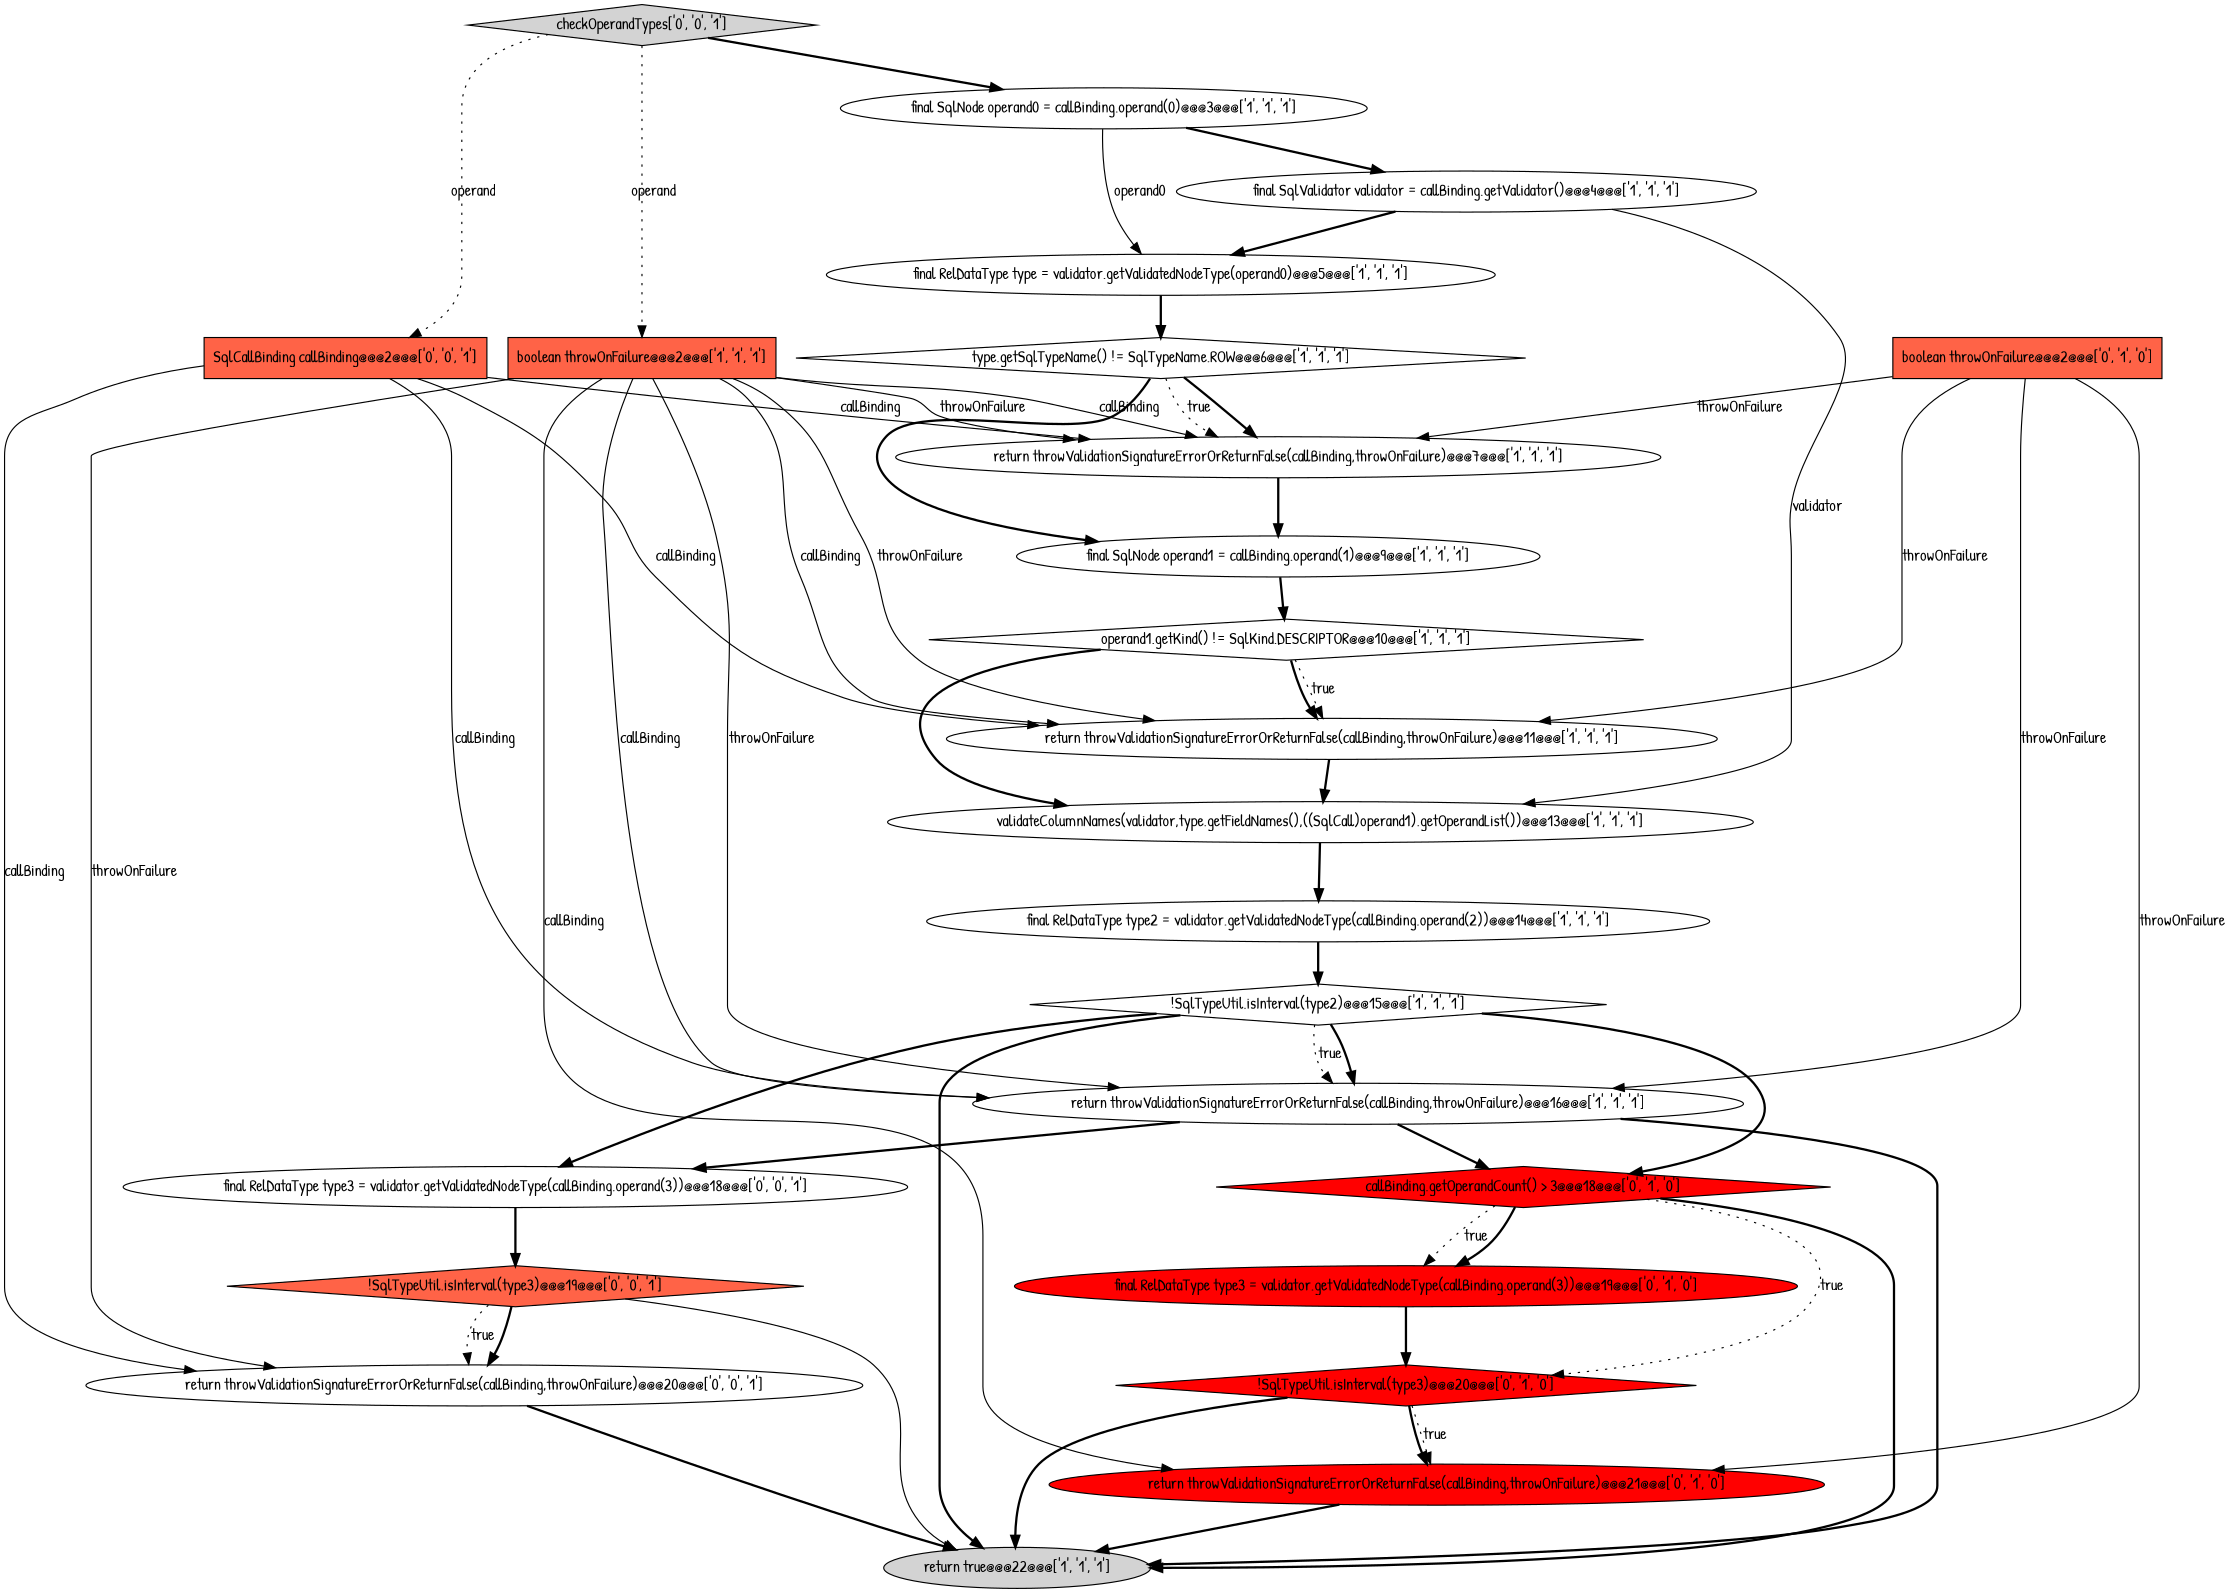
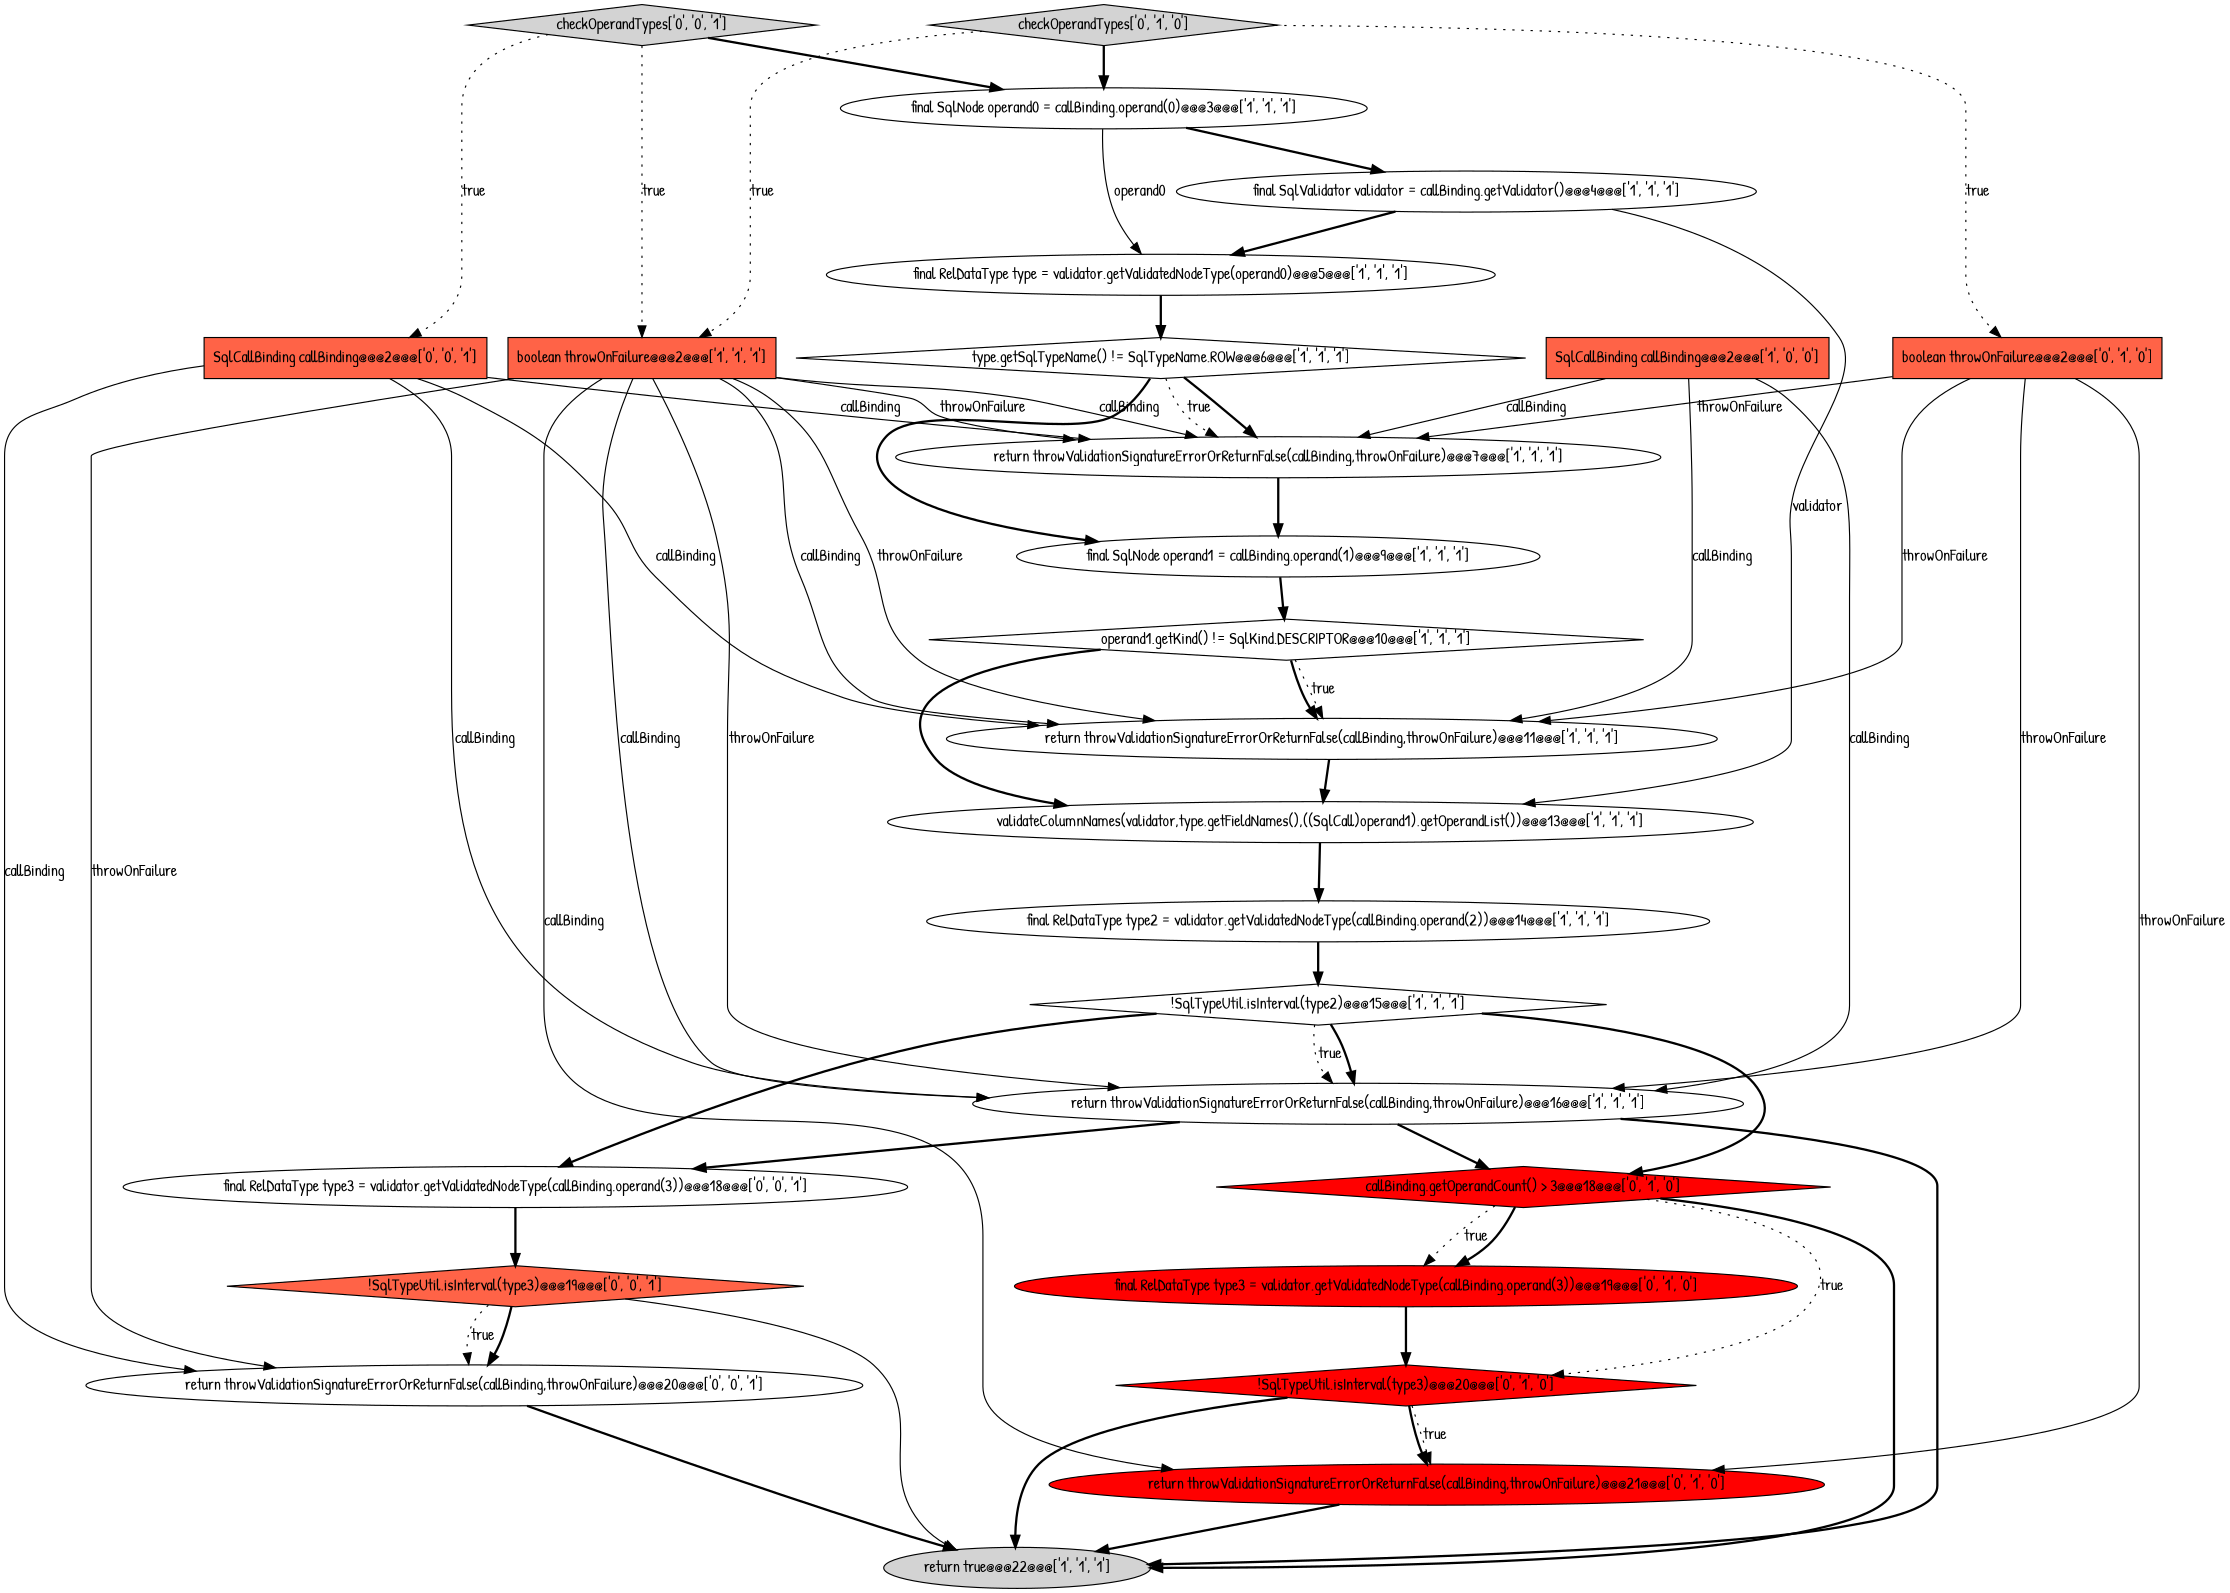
none -> (1104, 25)
(474, 192) -> (474, 192)
(654, 192) -> (654, 192)
none -> (1688, 358)
(940, 1194) -> none
